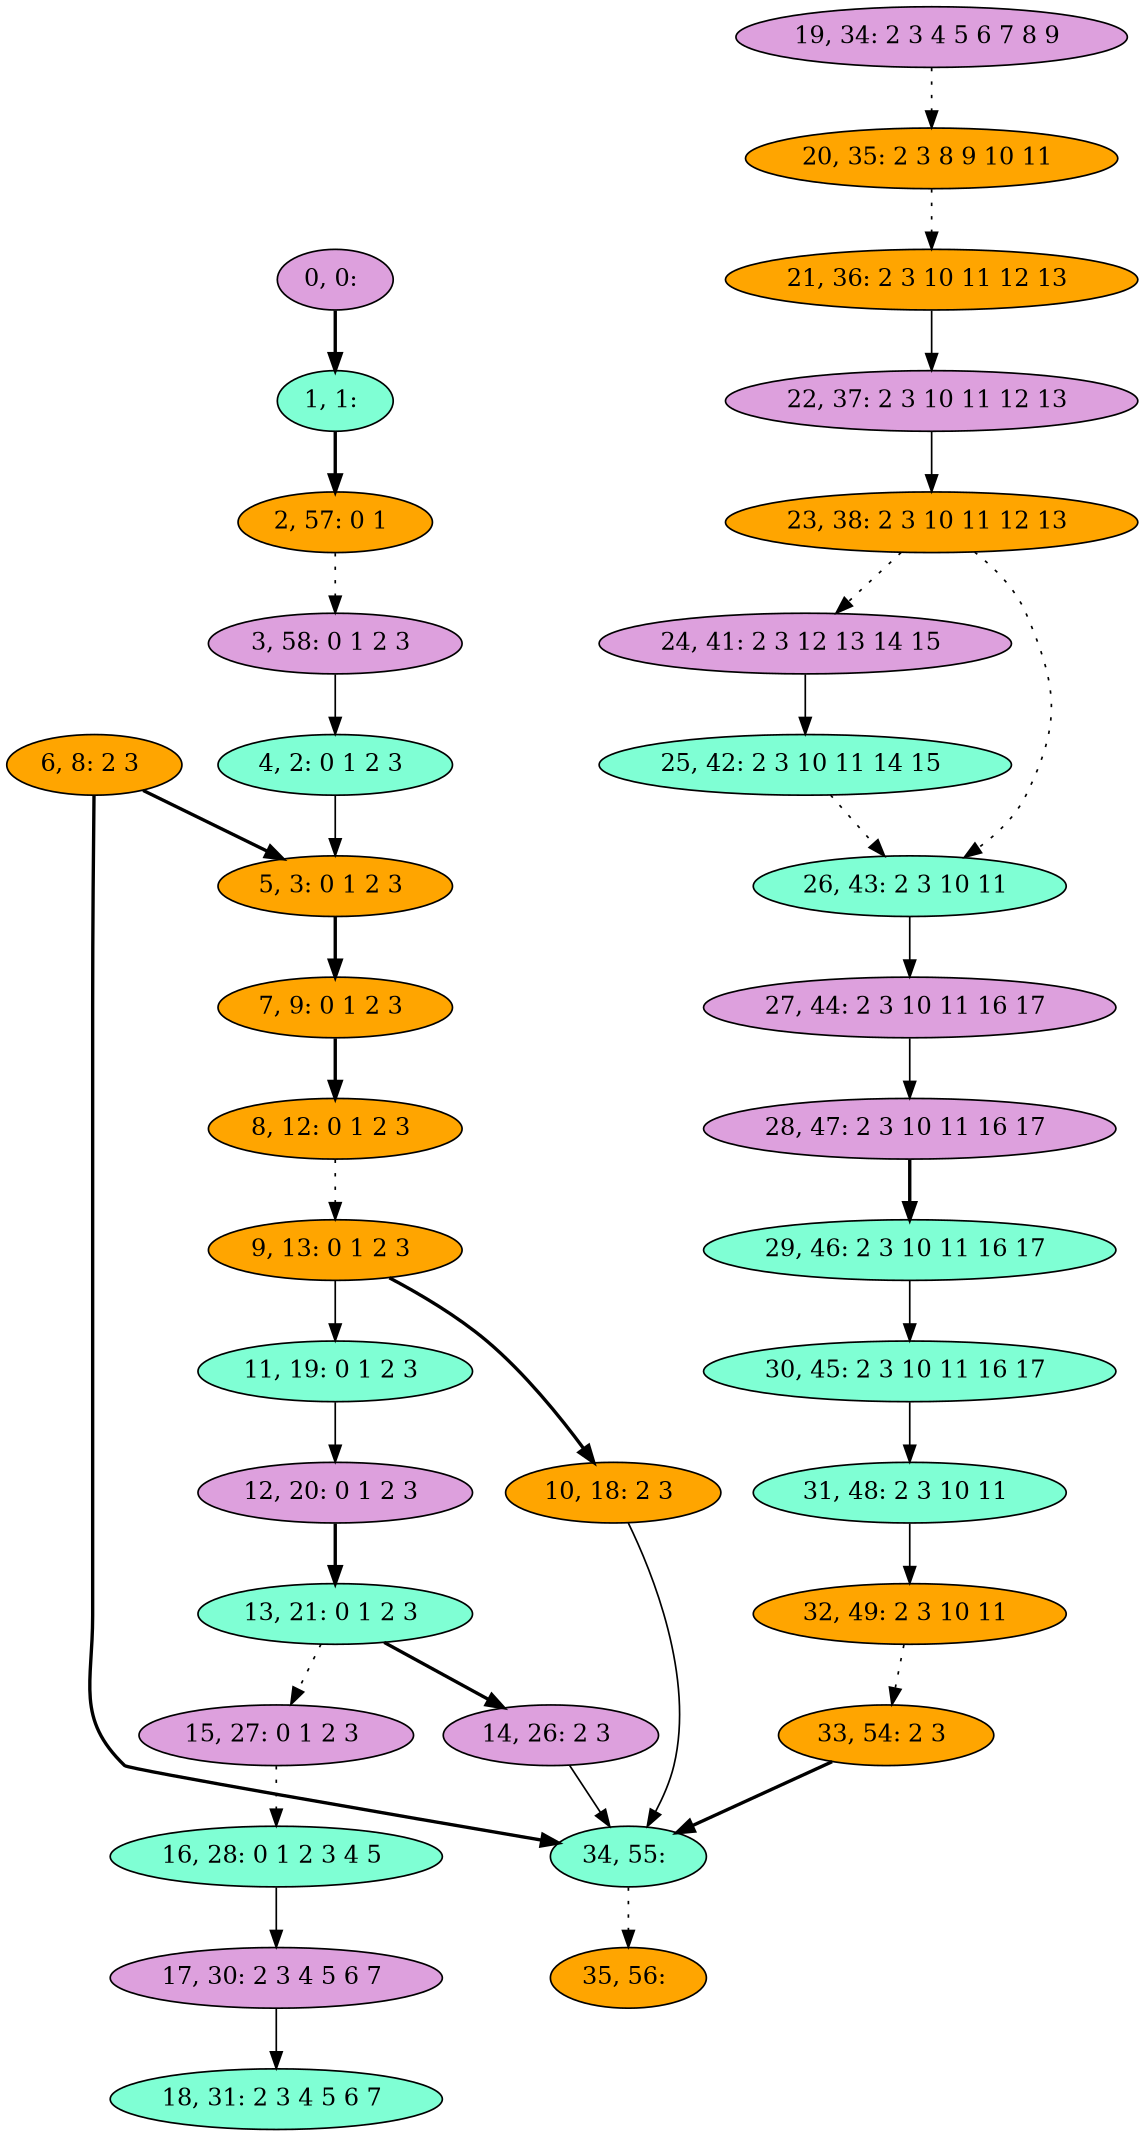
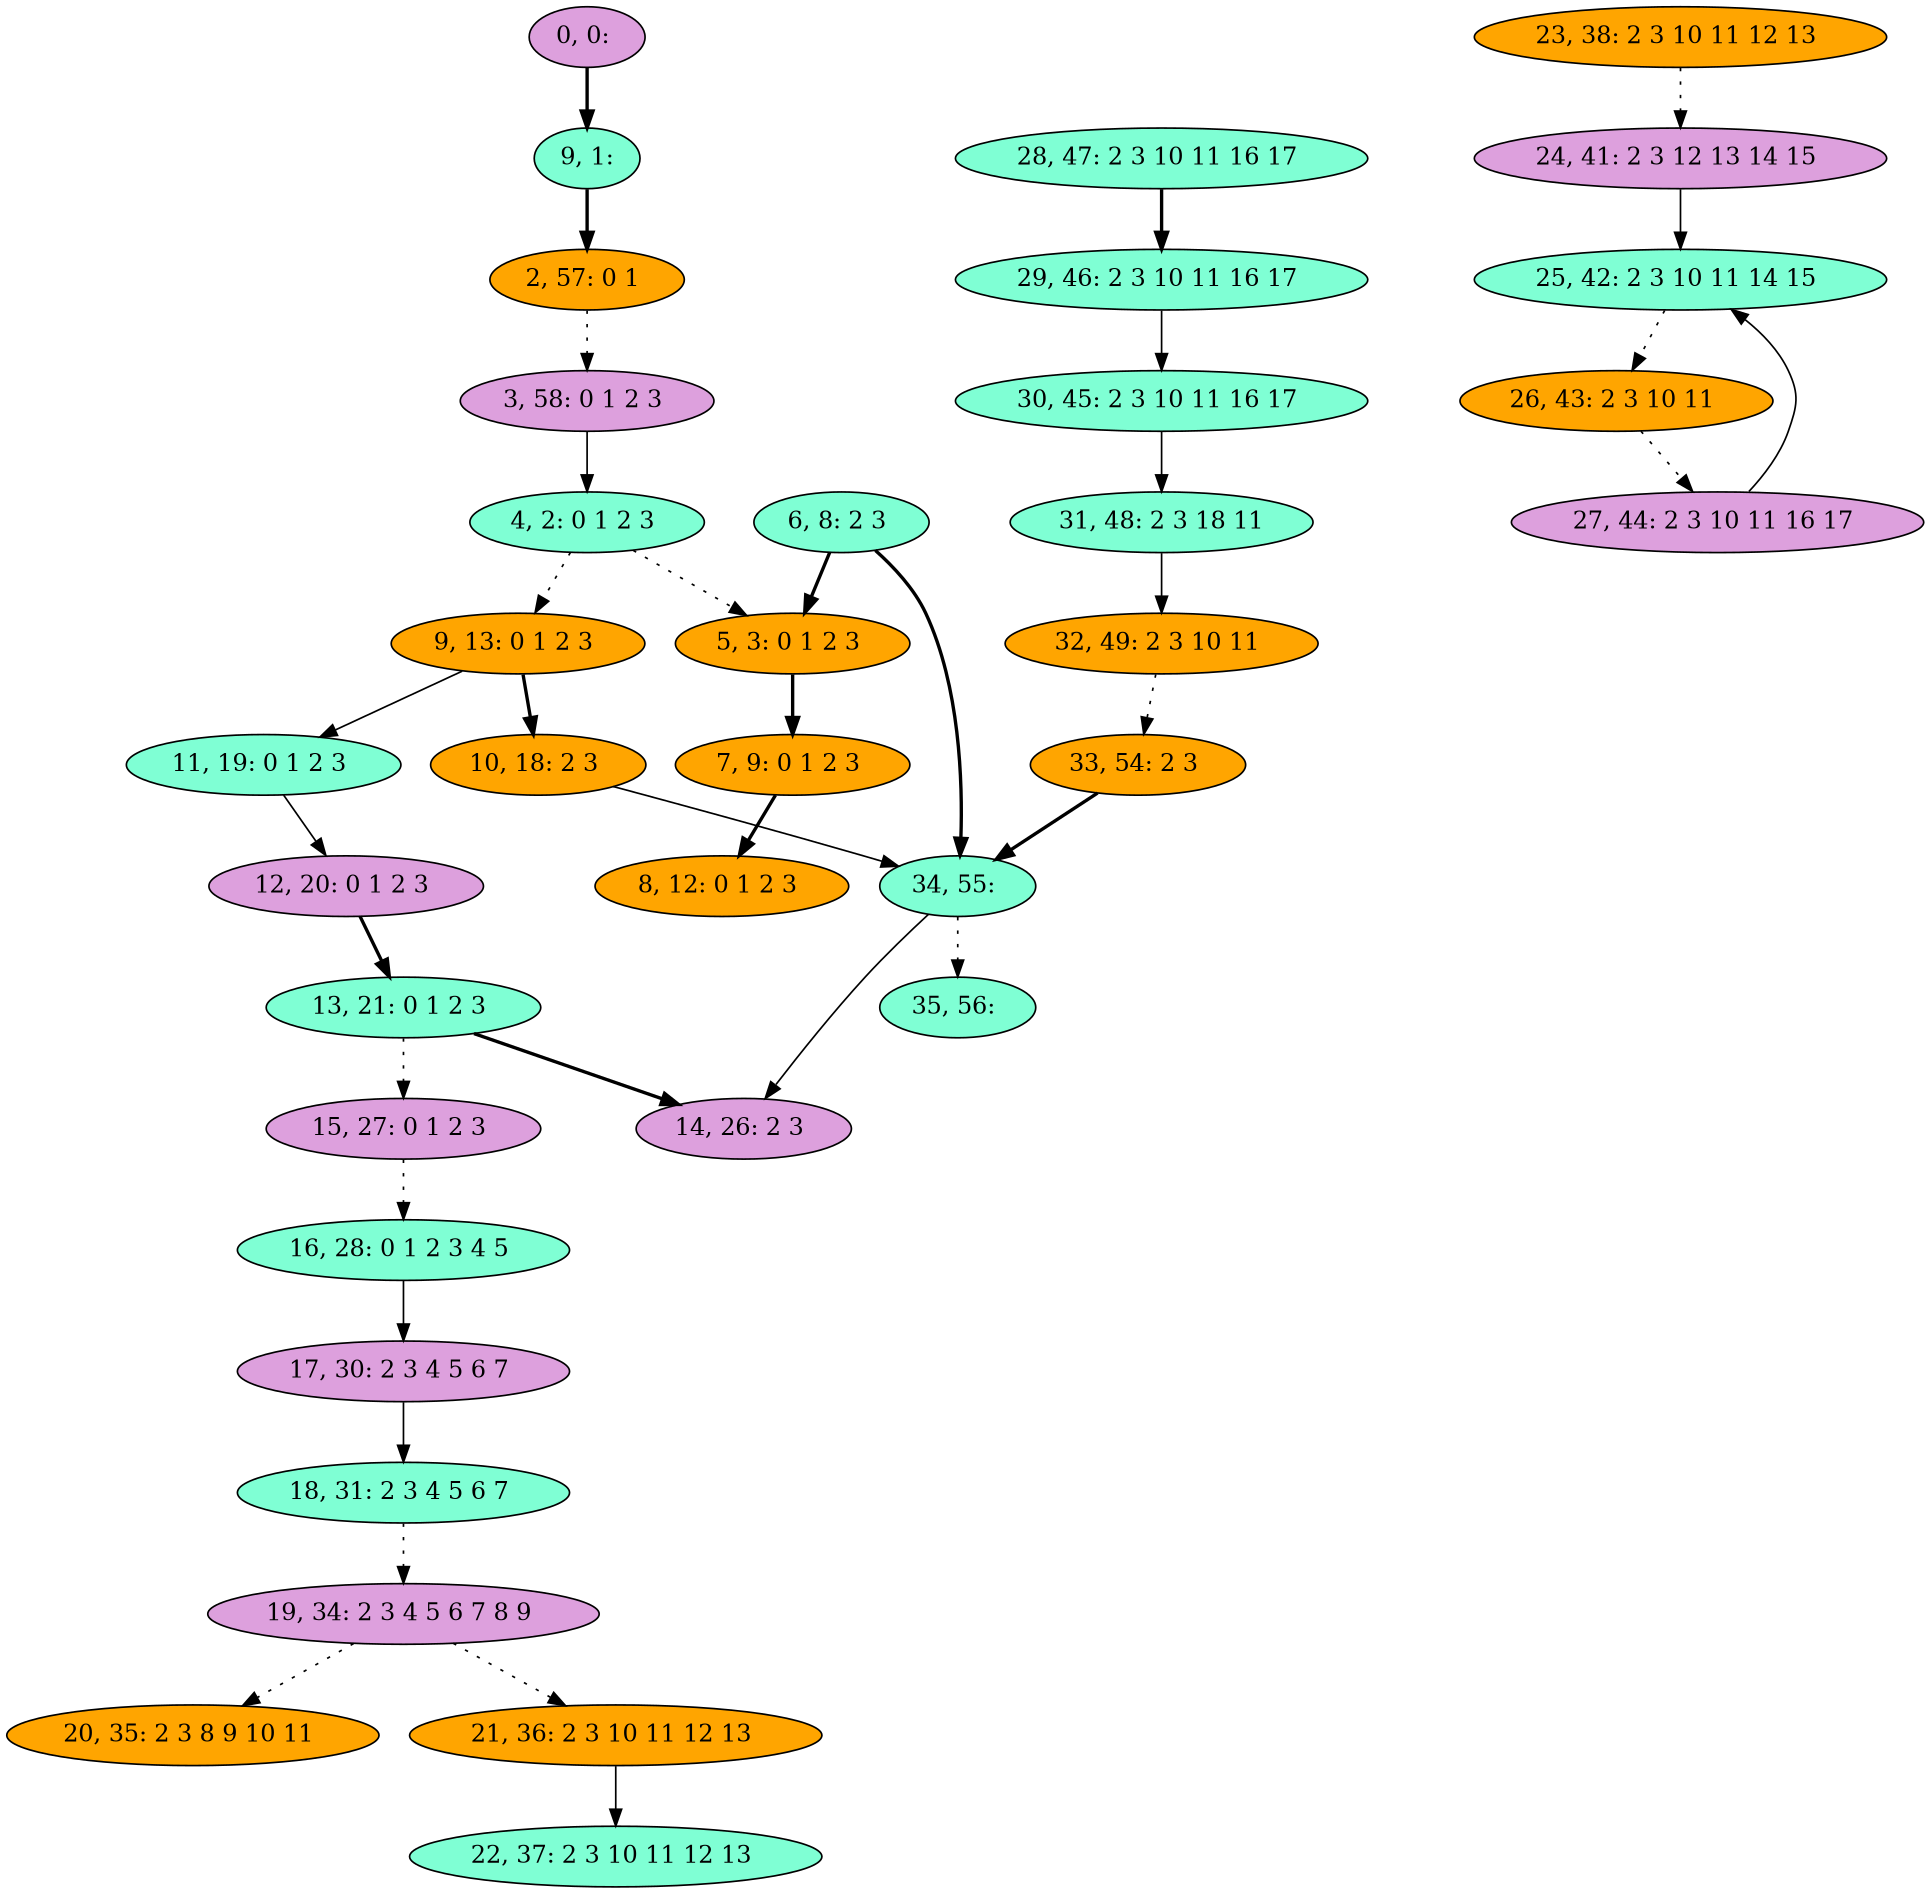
(932, 211) -> (502, 1670)
(335, 401) -> (587, 158)
(932, 401) -> (616, 1857)
(932, 453) -> none
(1051, 700) -> none
(94, 765) -> (842, 522)
(335, 817) -> (682, 579)
(910, 886) -> (1616, 401)
(910, 939) -> (1661, 455)
(910, 1060) -> (1796, 403)
(910, 1129) -> (1162, 158)
(335, 1181) -> (557, 575)
(910, 1493) -> (1162, 522)
none -> (403, 1545)
(585, 1789) -> (848, 996)
(628, 1978) -> (958, 1007)
